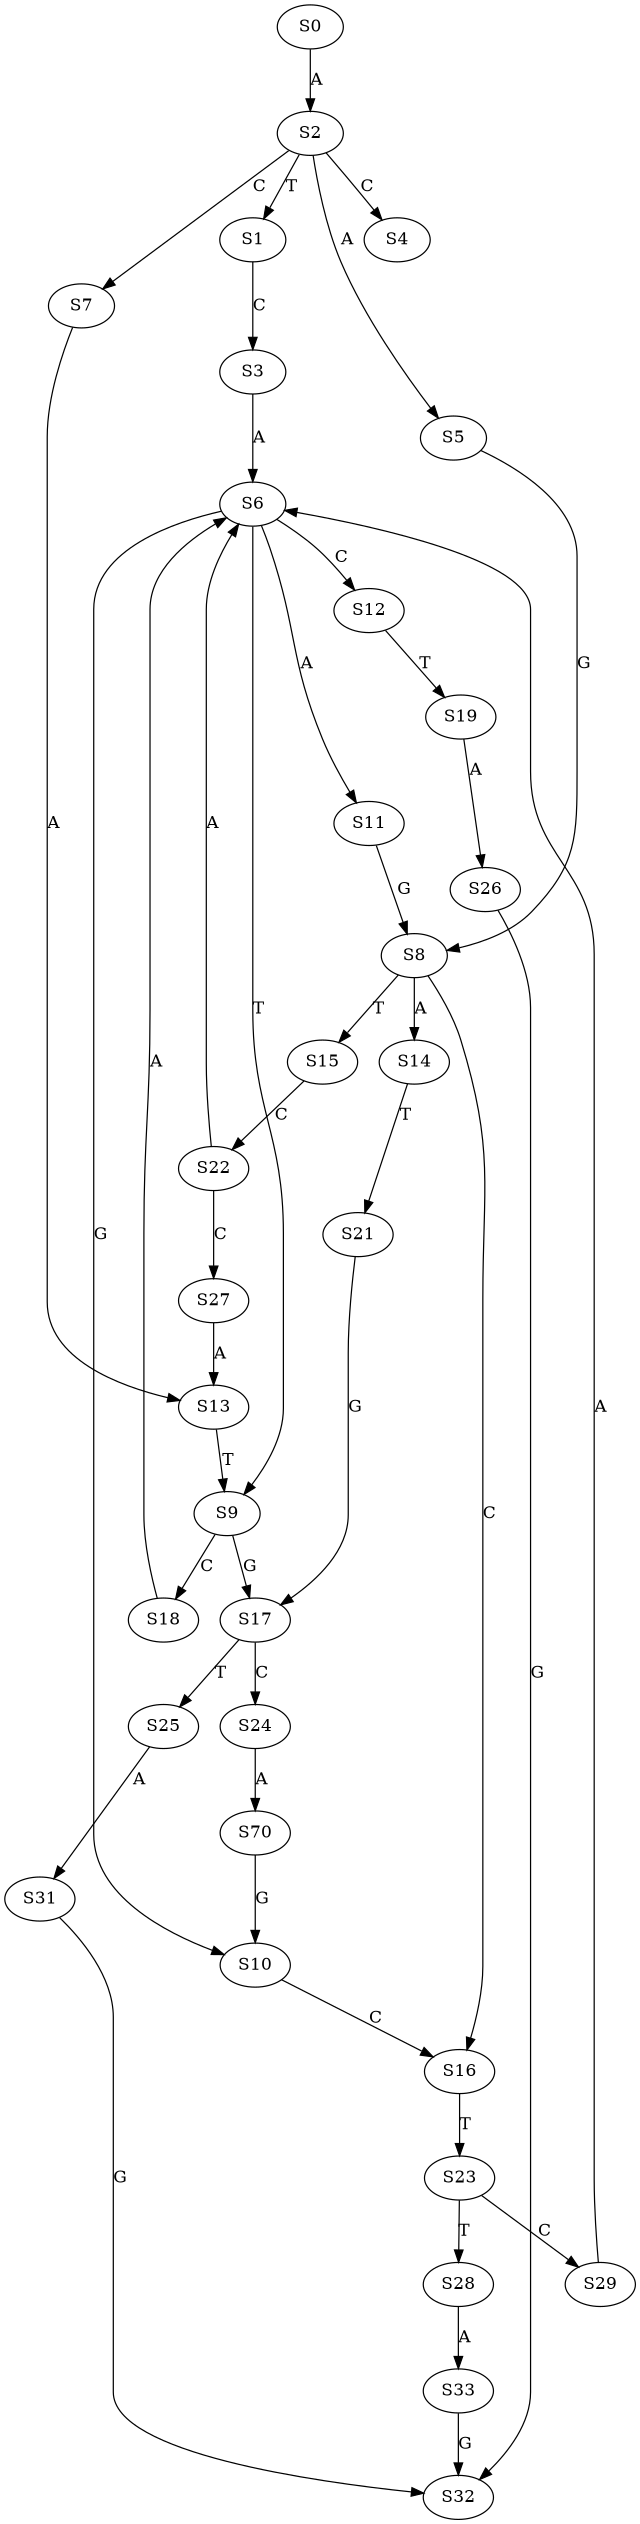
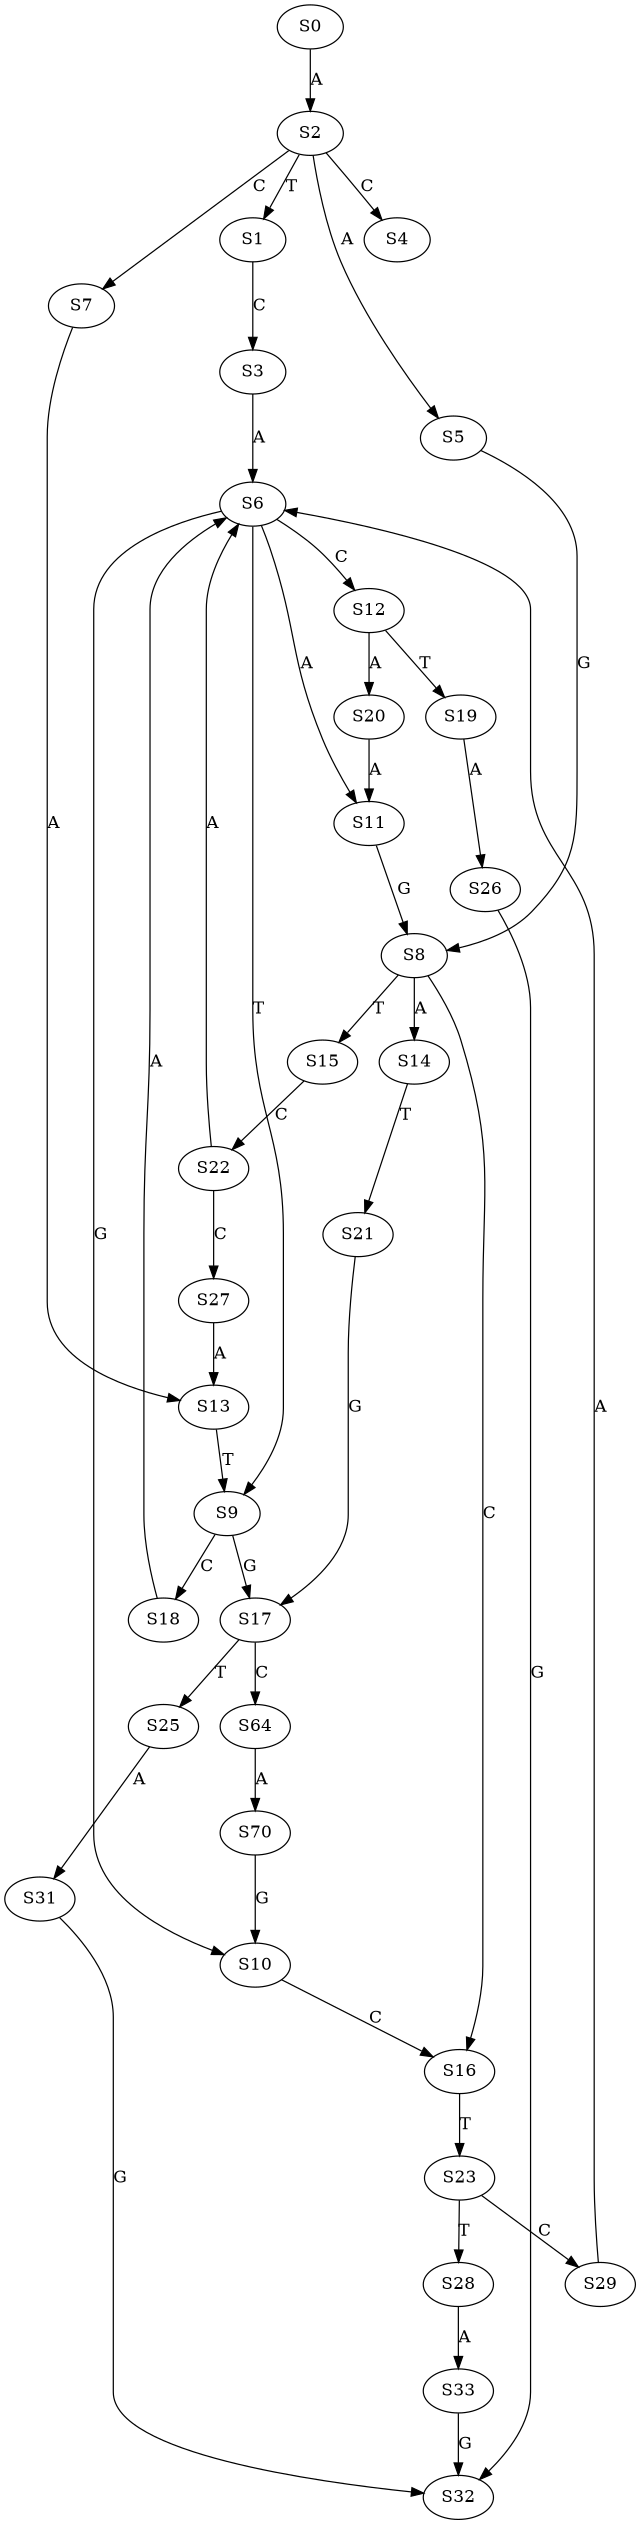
none -> (369, 717)
(255, 1727) -> (255, 1727)
